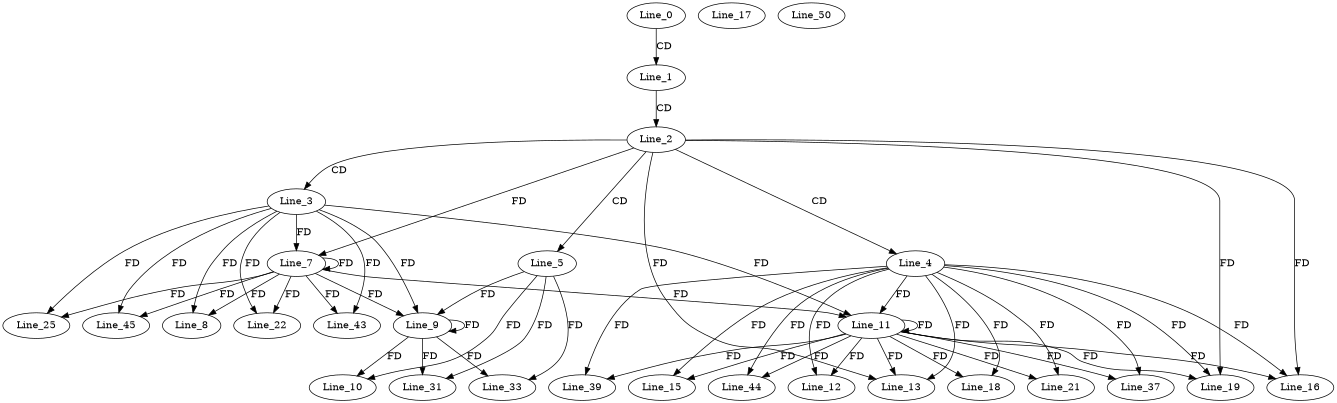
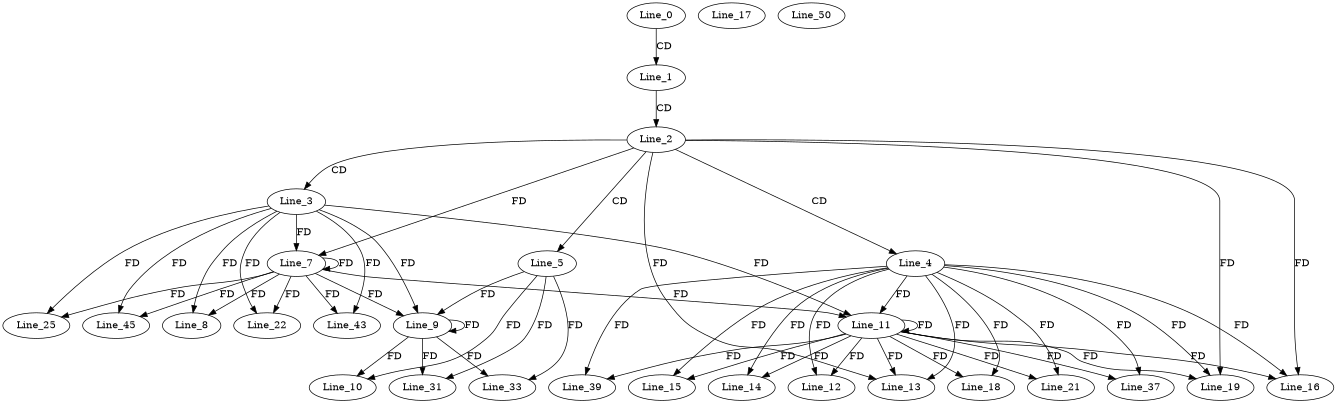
(742, 388) -> (742, 388)
